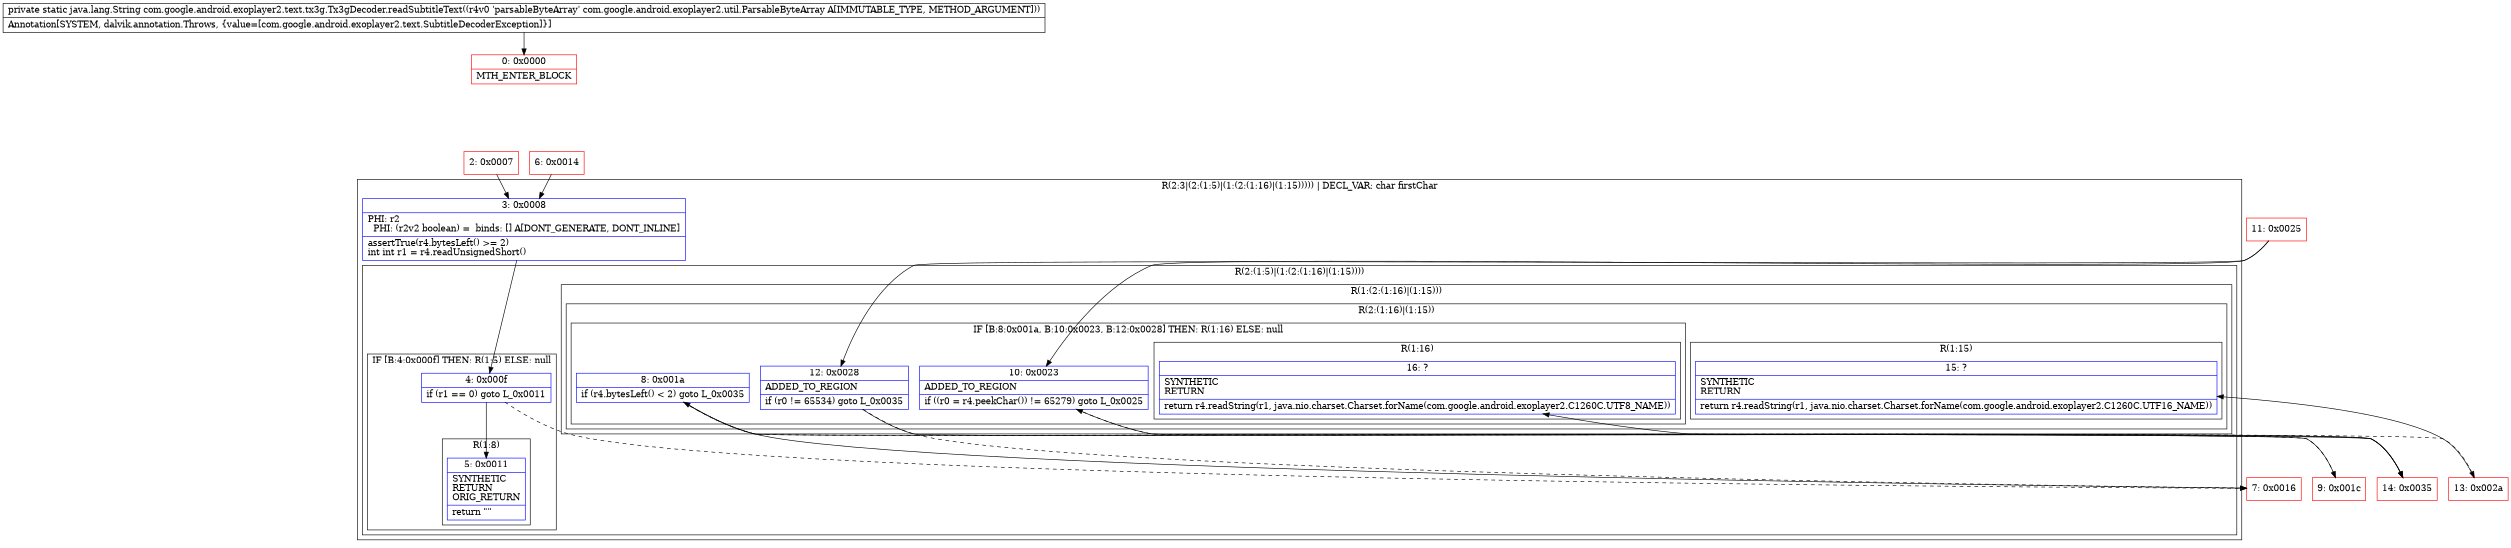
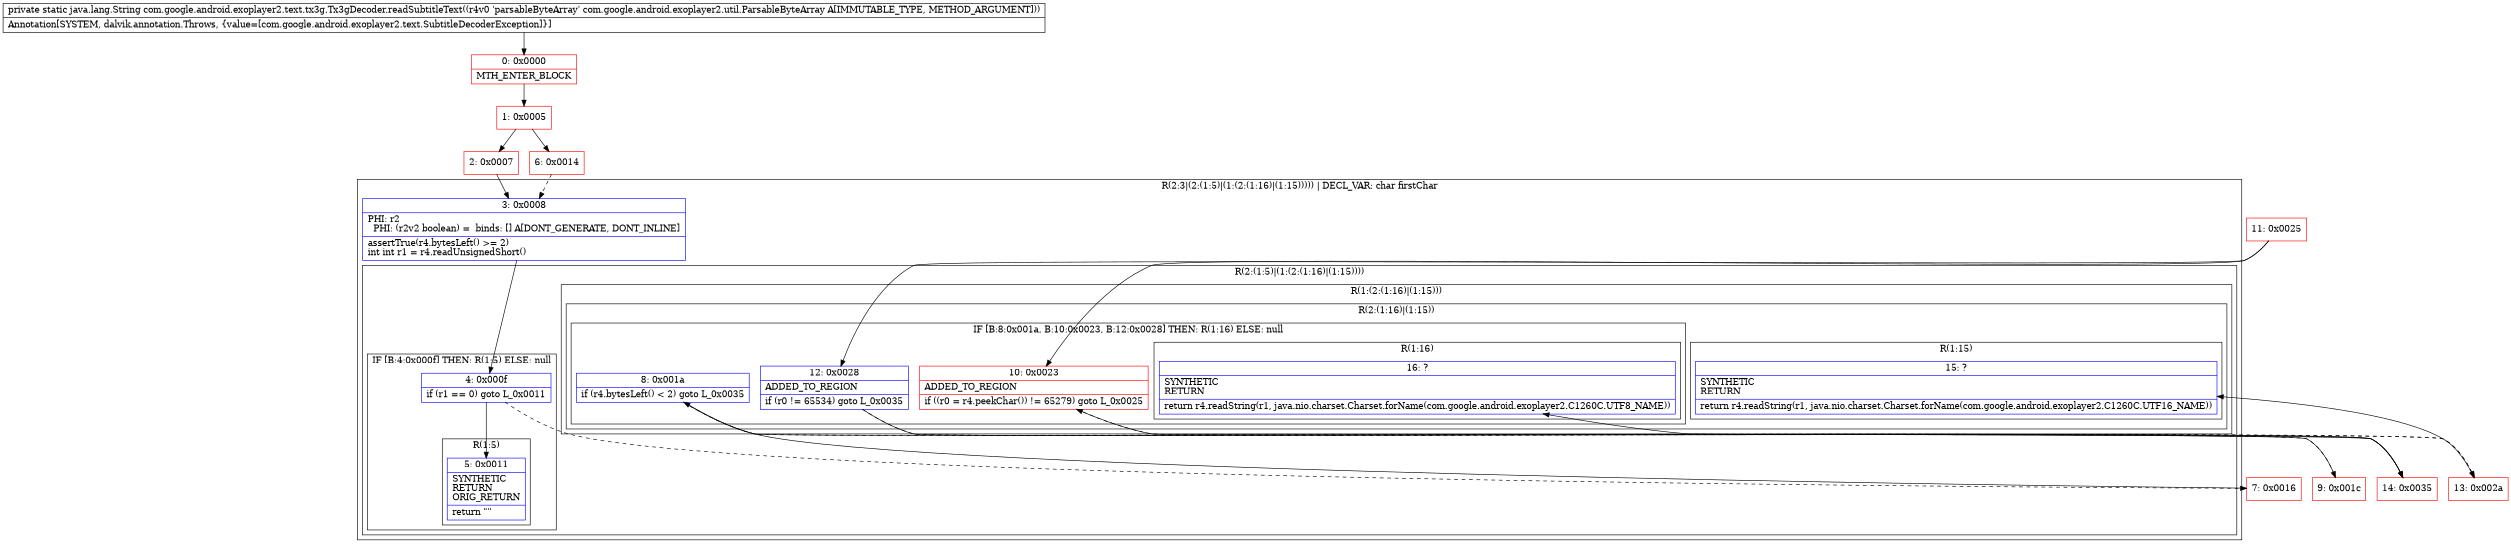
none -> (524, 118)
(547, 184) -> (547, 184)
(1034, 388) -> (1034, 388)
(486, 446) -> (486, 446)
(1306, 465) -> (1672, 435)
